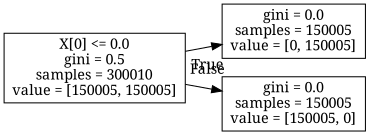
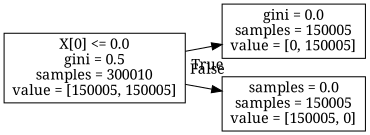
(294, 104) -> (294, 104)
